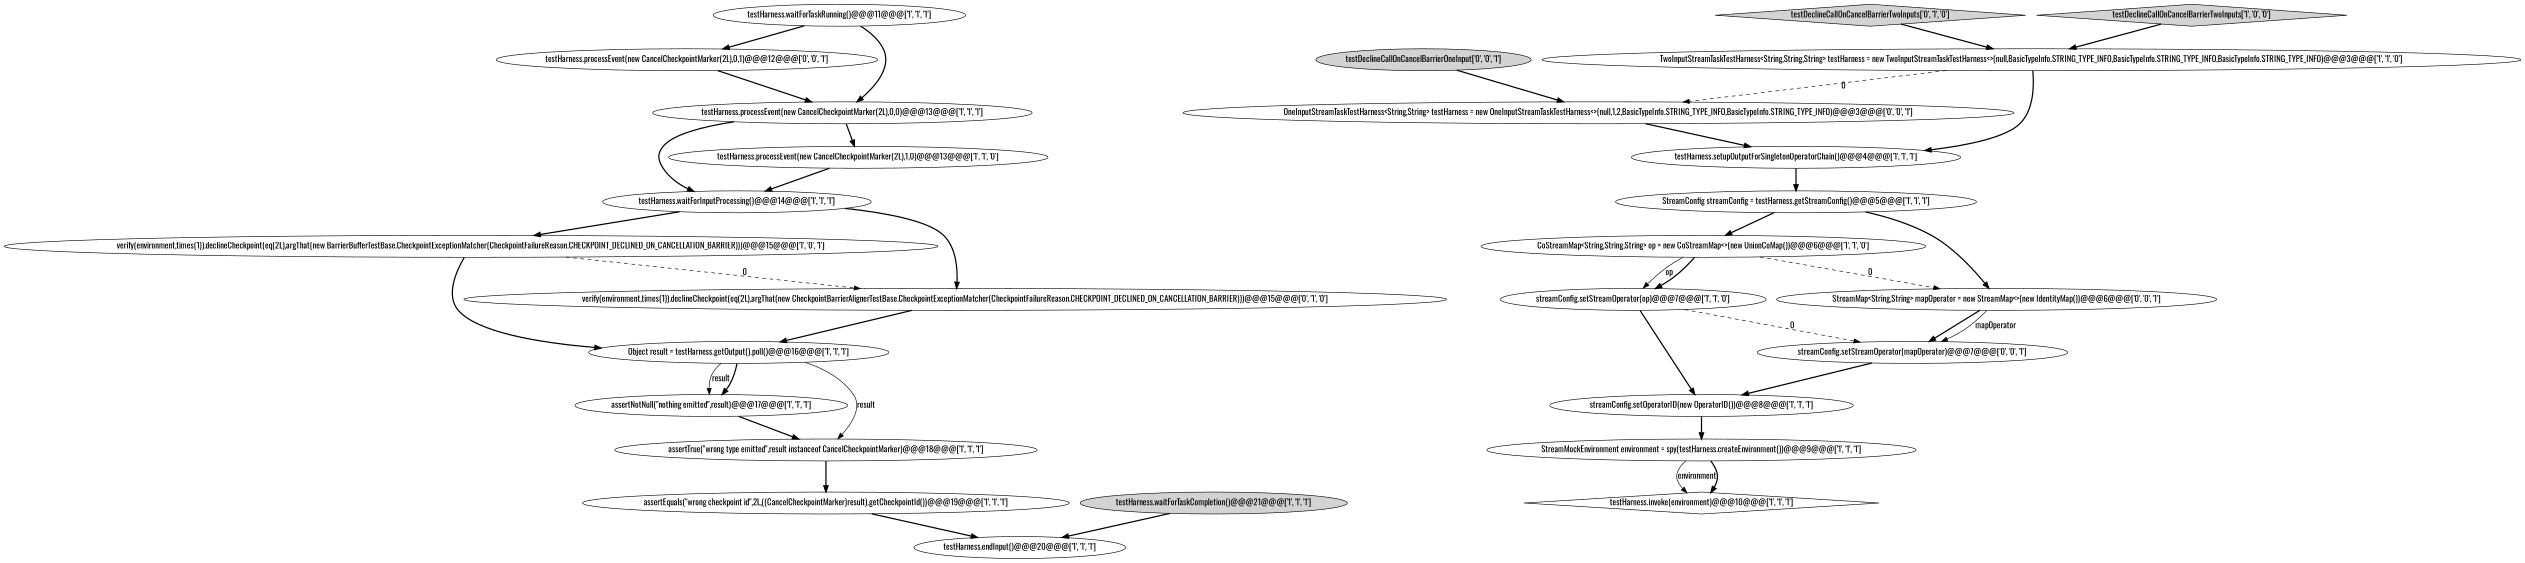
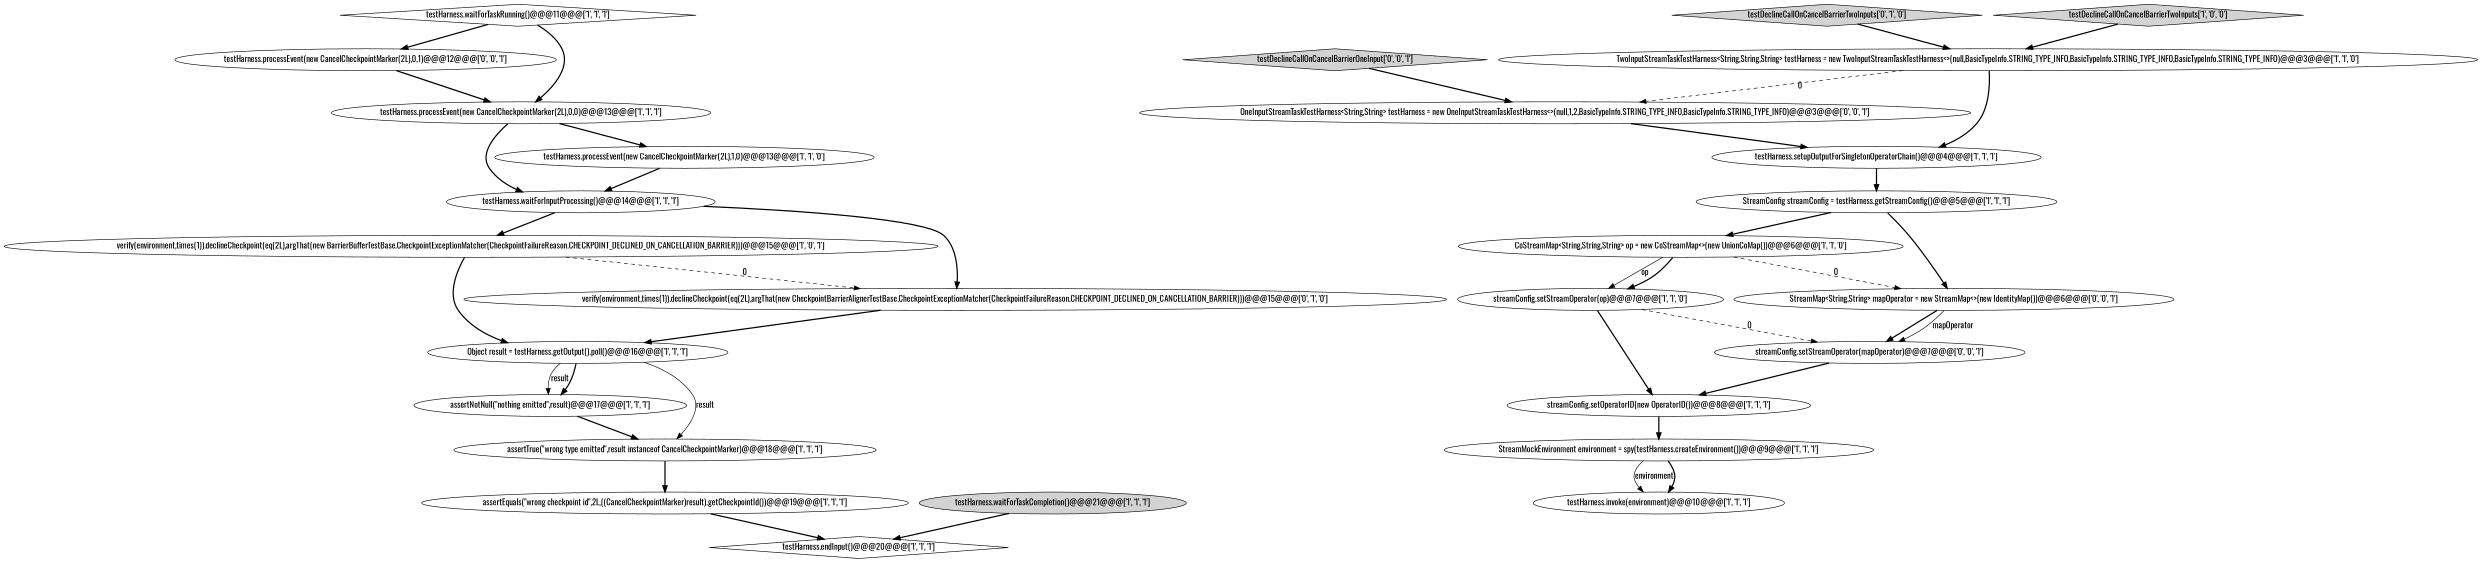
(839, 15) -> (518, 15)
(1423, 60) -> (1335, 60)
(1701, 503) -> (1659, 503)
(1020, 548) -> (859, 548)
